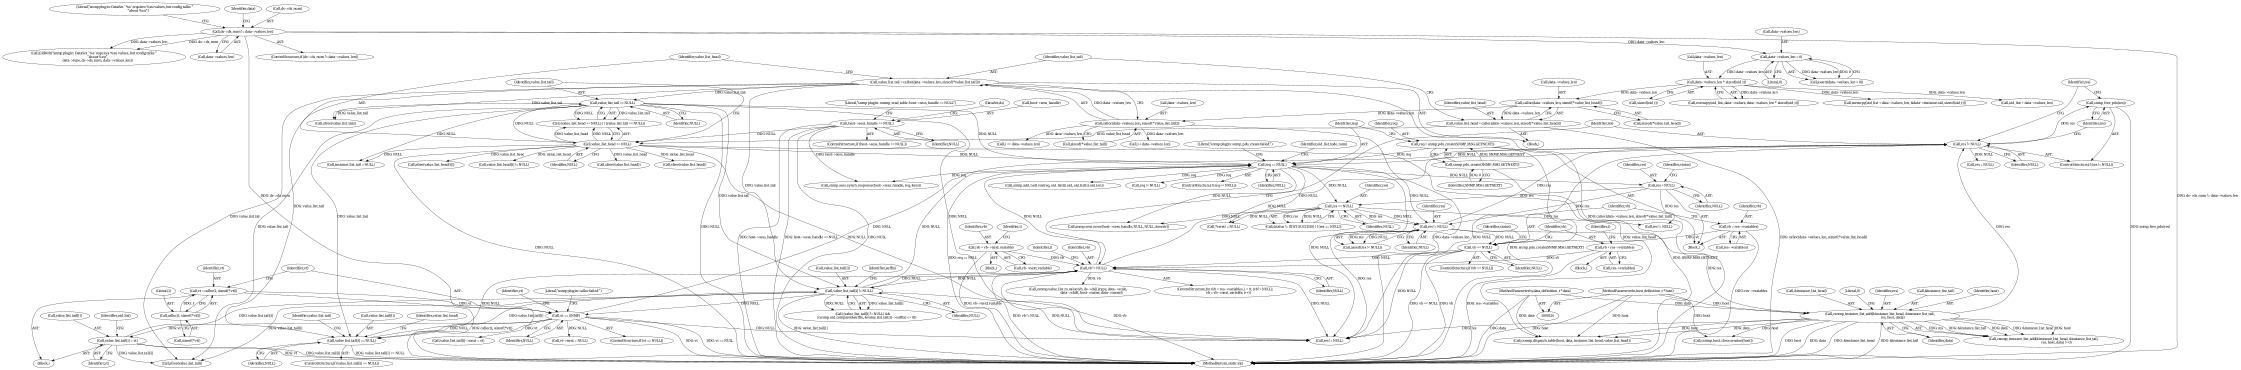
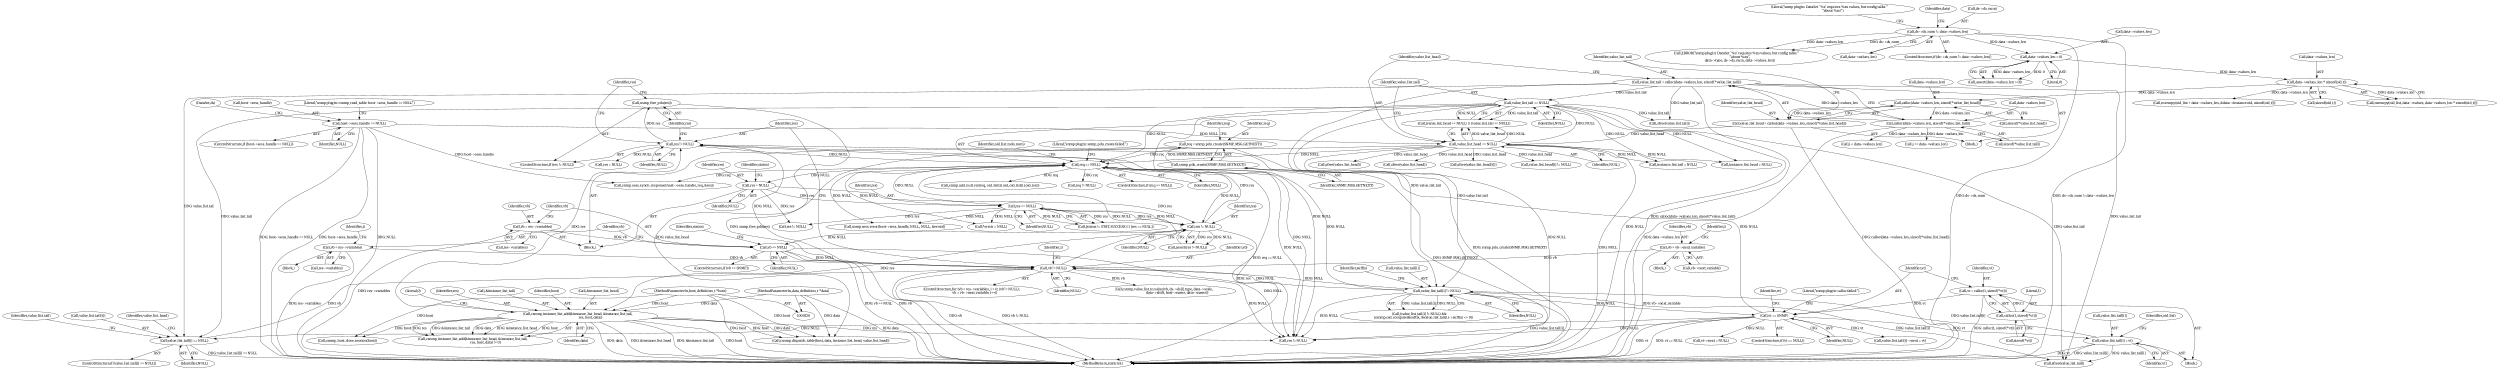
(2027, 103) -> none
none -> (1747, 165)
(1475, 175) -> (1339, 175)
(1466, 268) -> (722, 268)
(573, 301) -> none
(491, 304) -> (334, 304)
